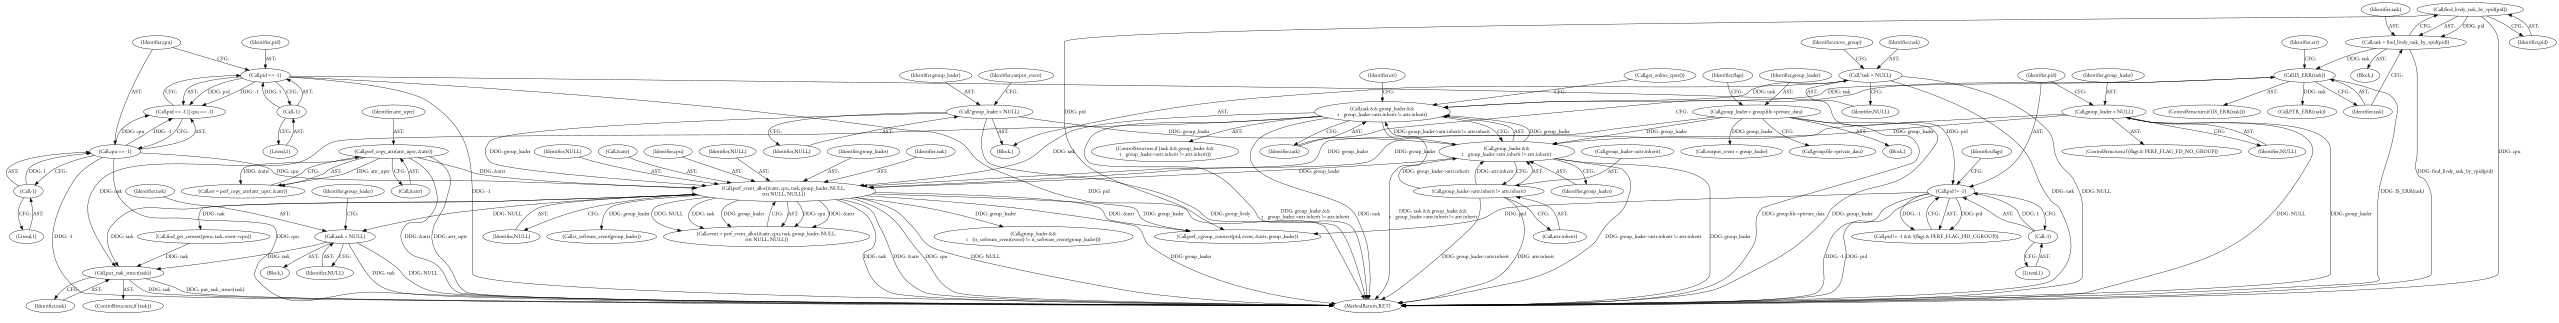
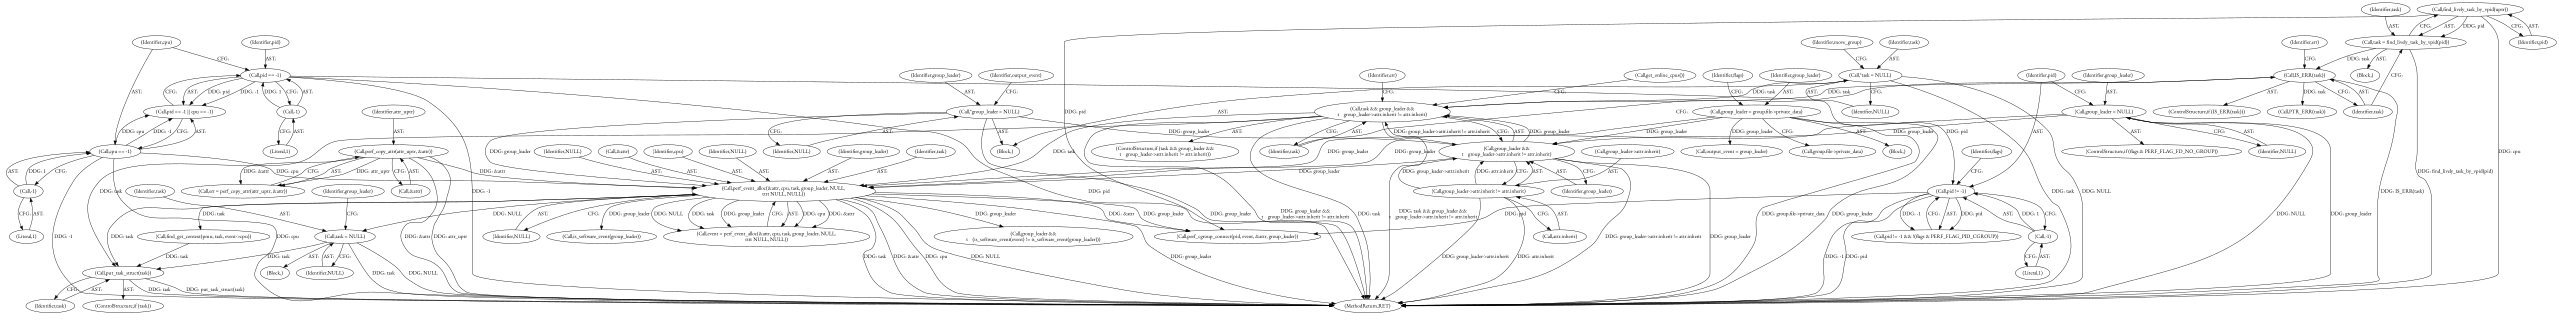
(2470, 9) -> (2470, 9)
(1231, 214) -> (1231, 214)
